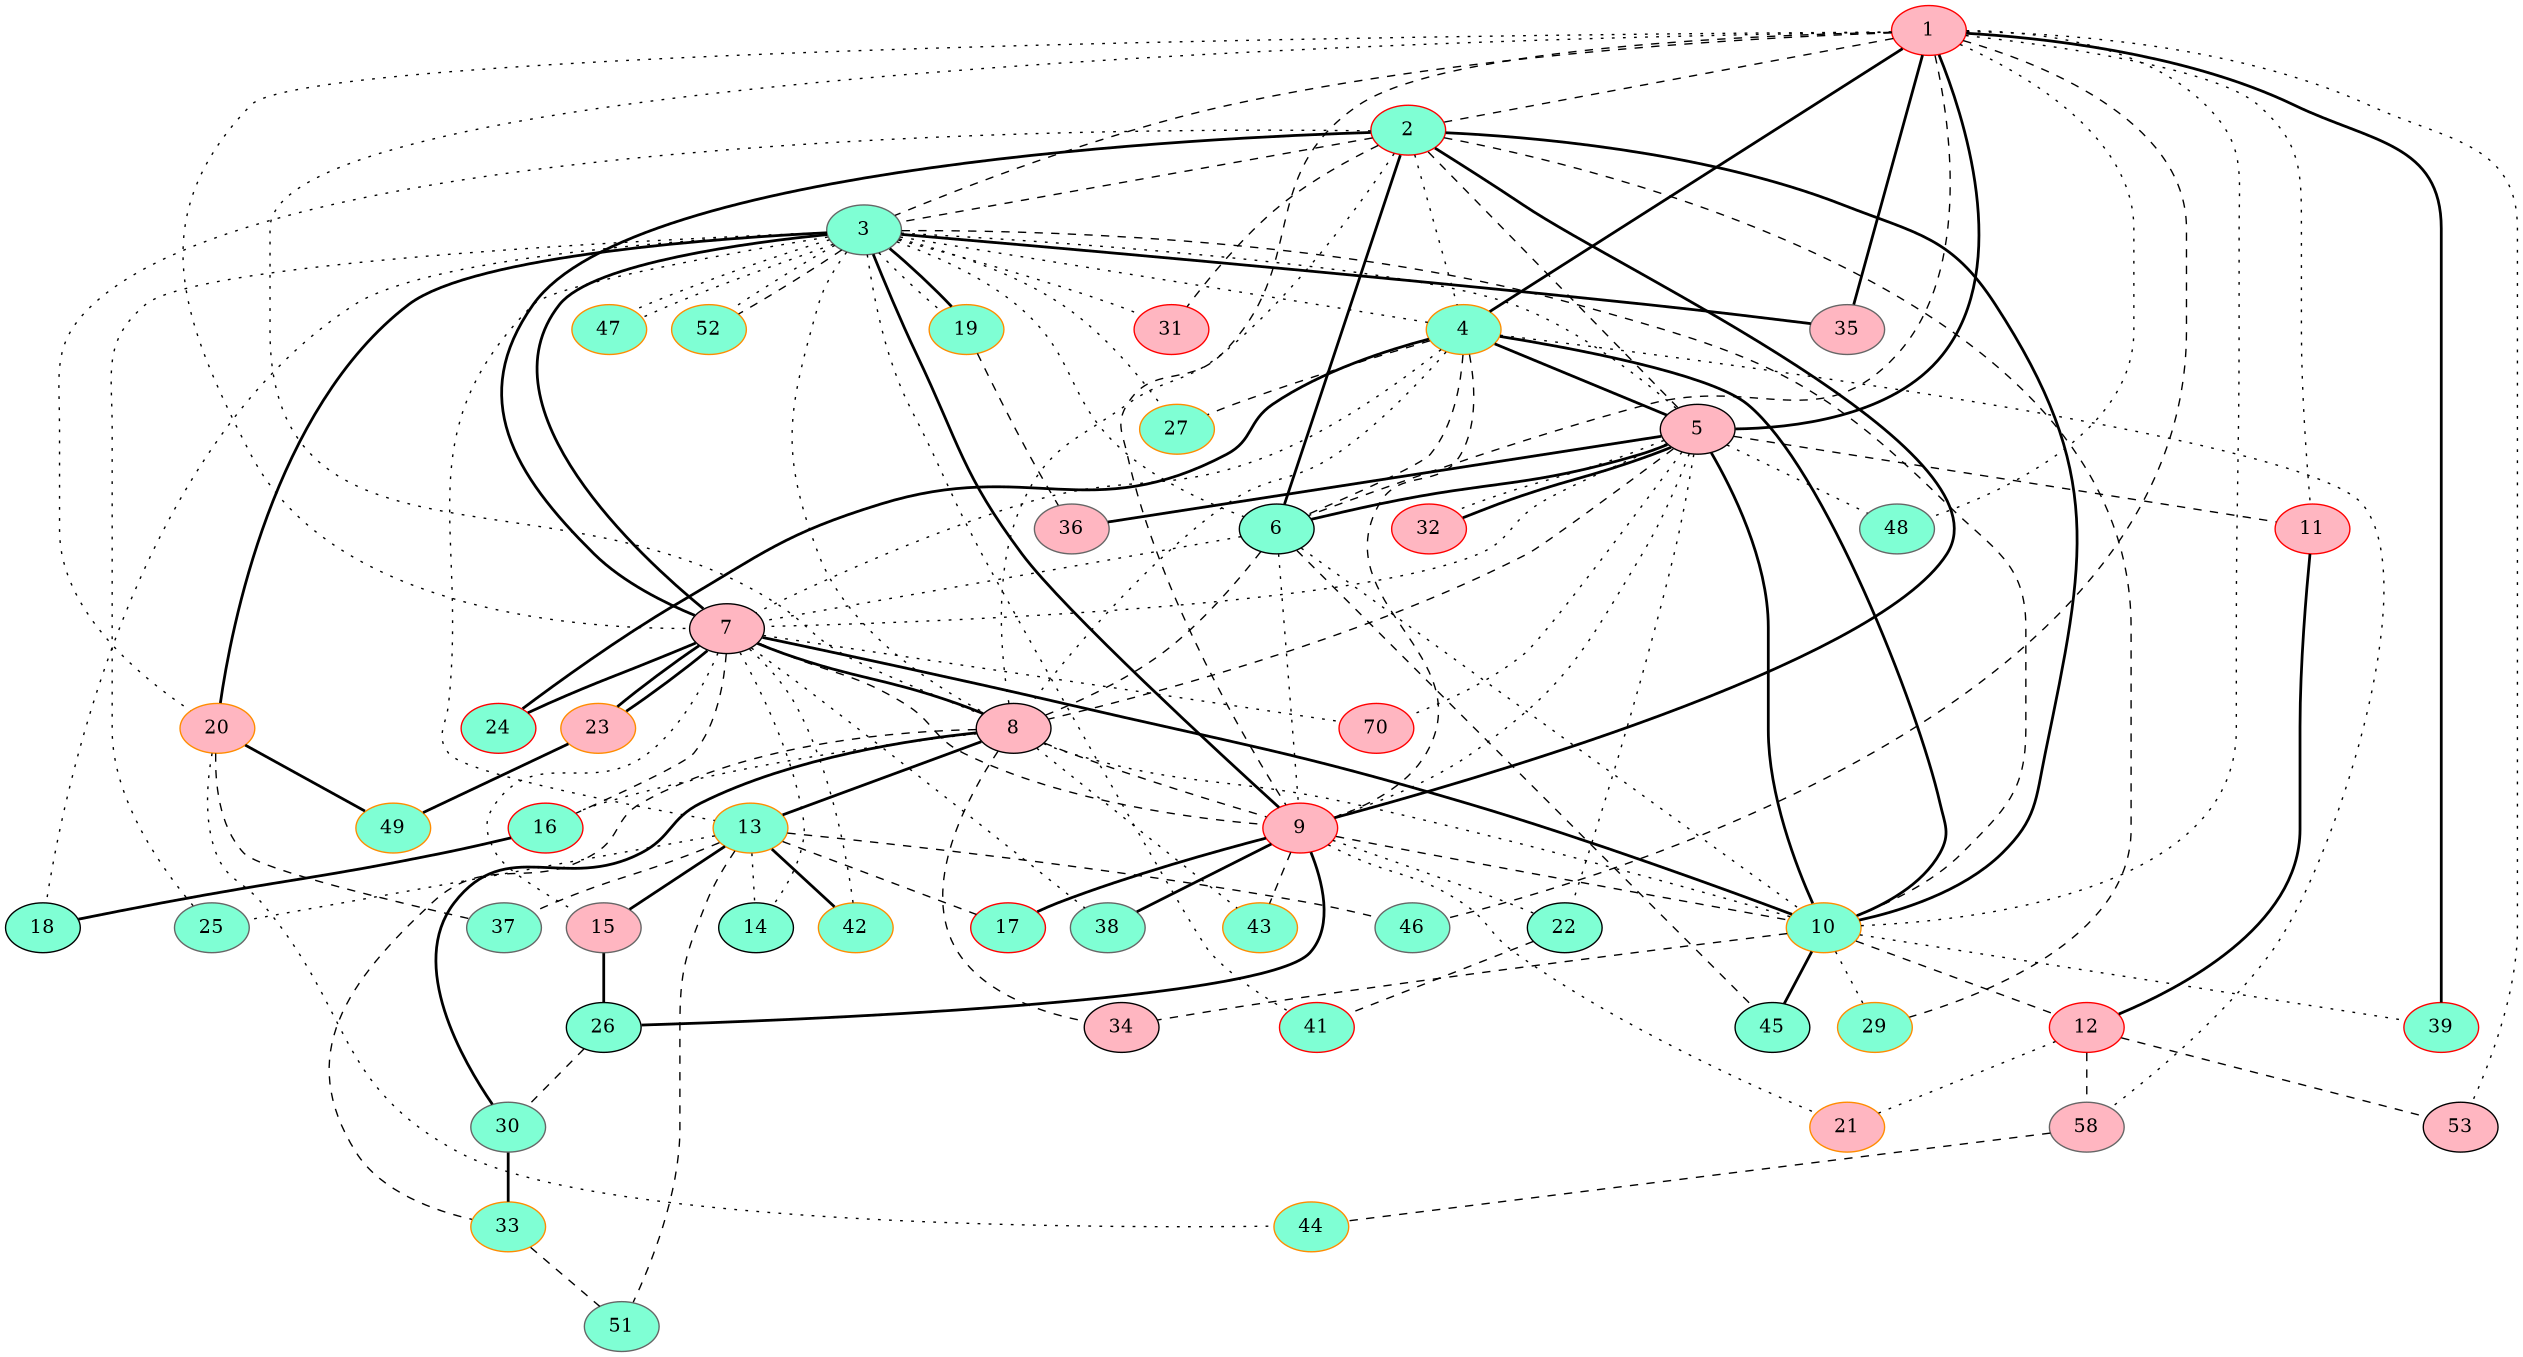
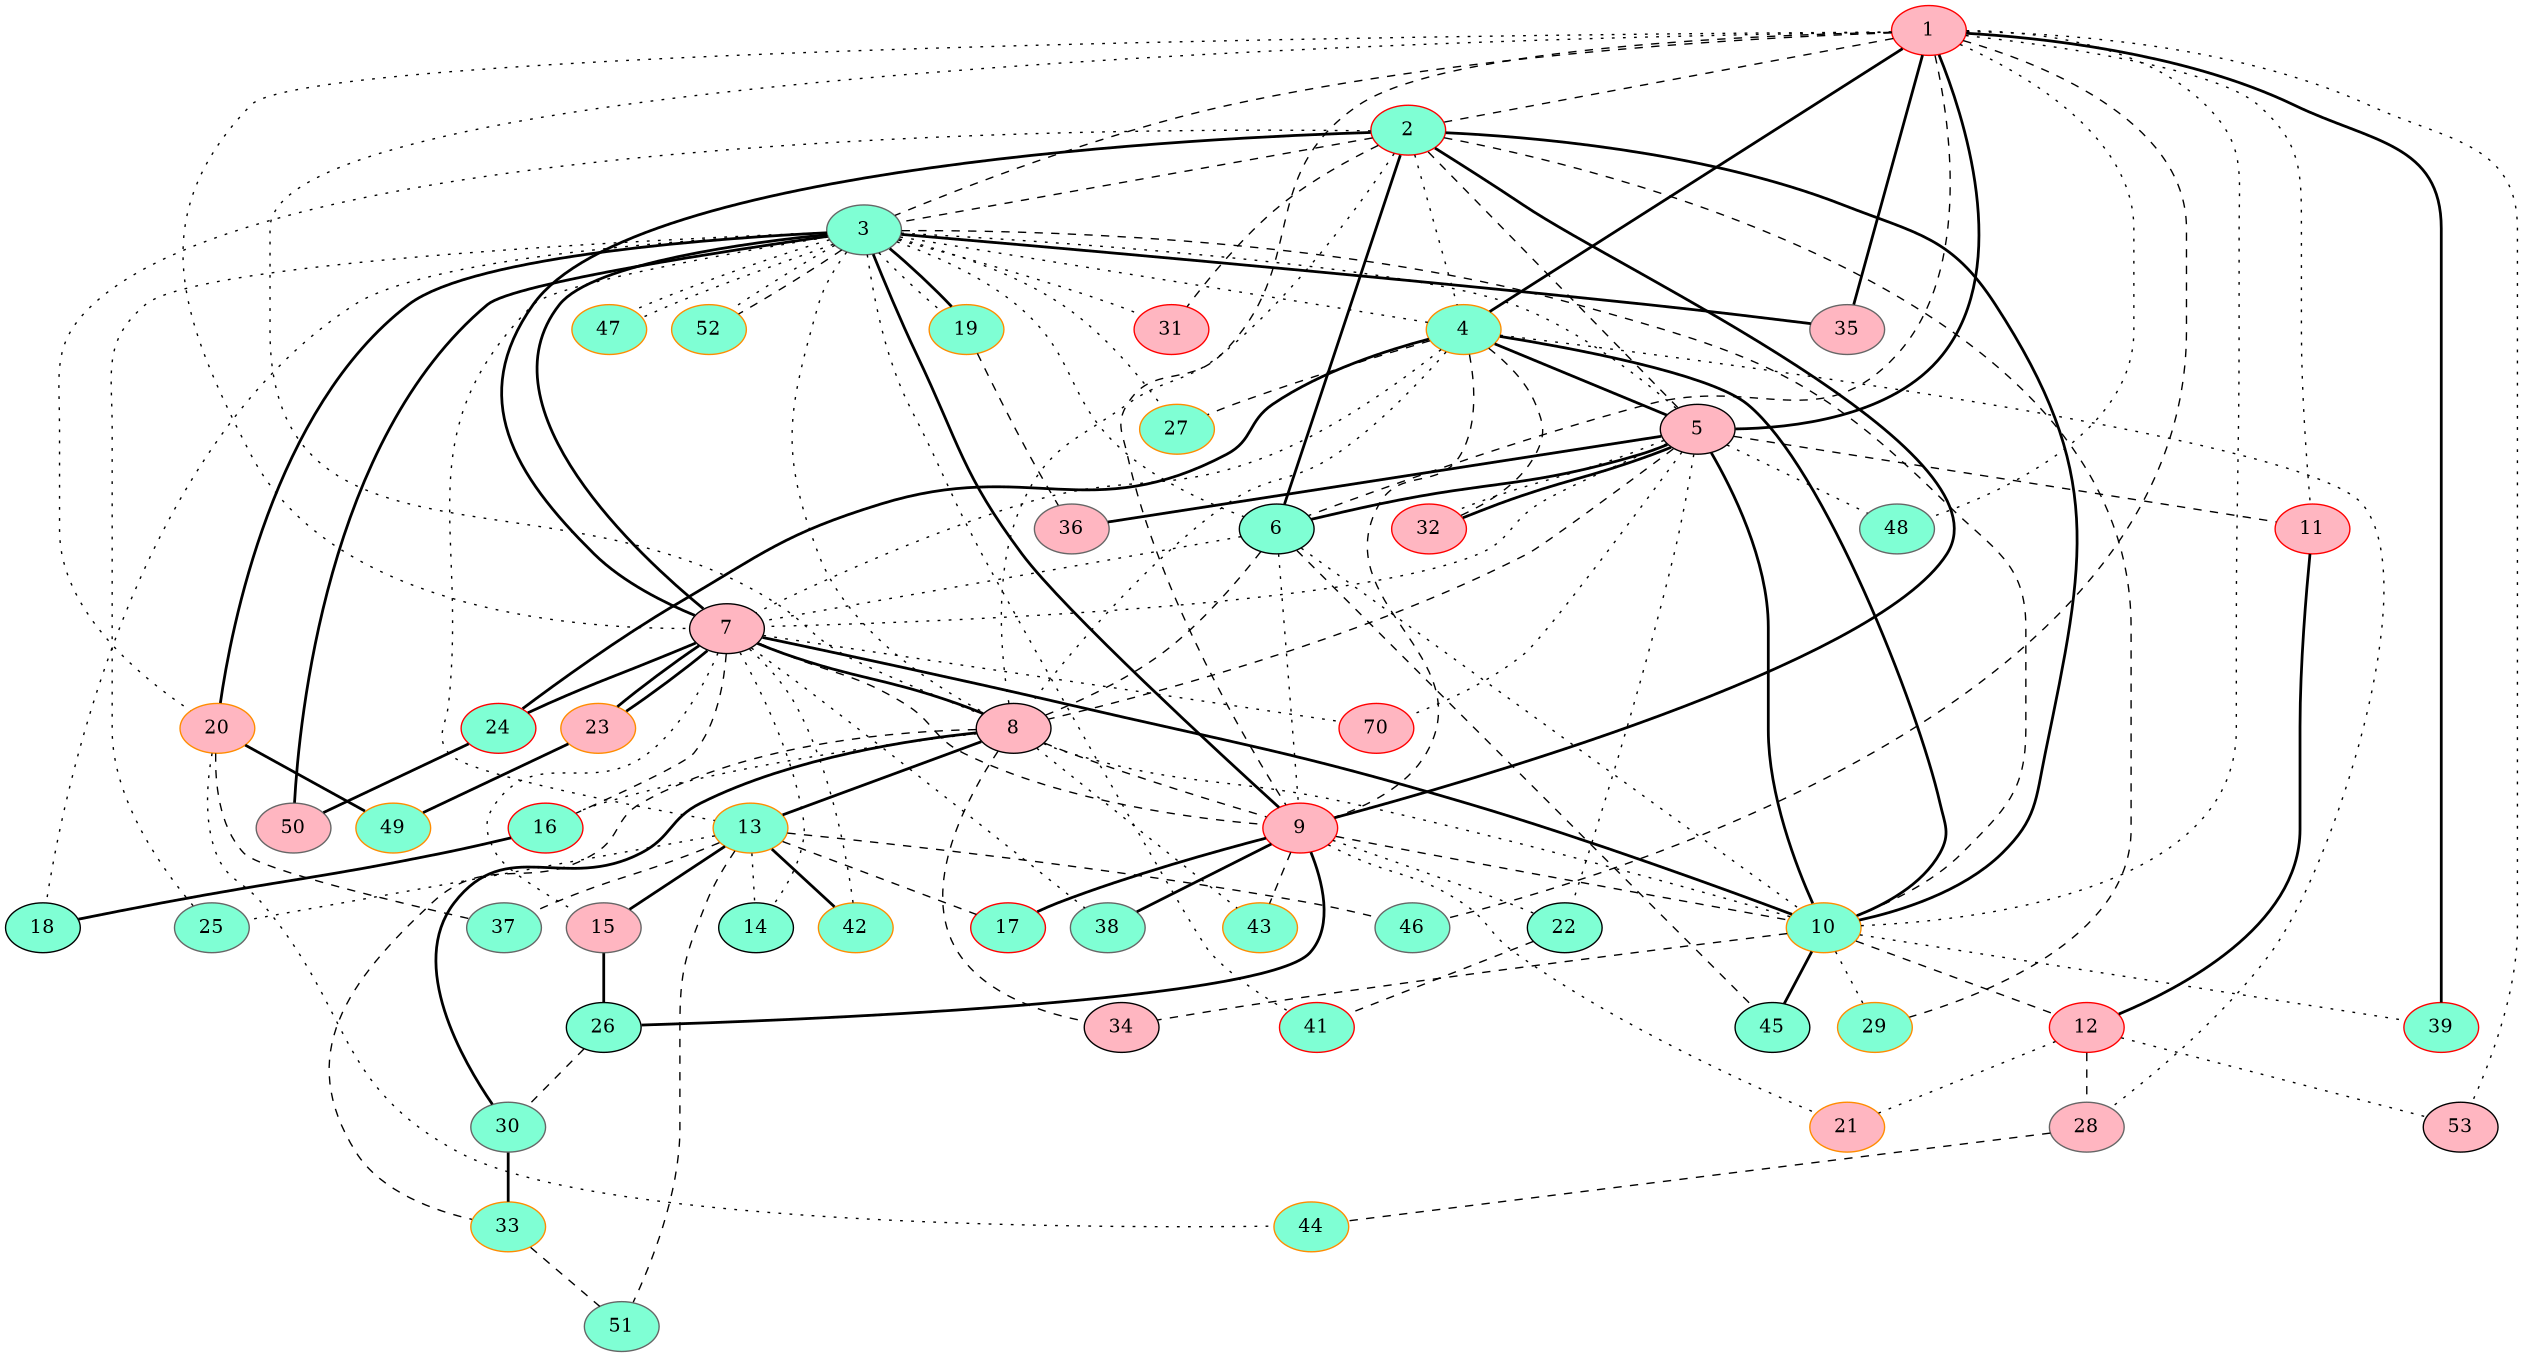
(1418, 463) -> (1542, 425)
(1557, 681) -> none
none -> (294, 828)
(2274, 1077) -> (2274, 1077)
(2087, 1127) -> (2087, 1127)
